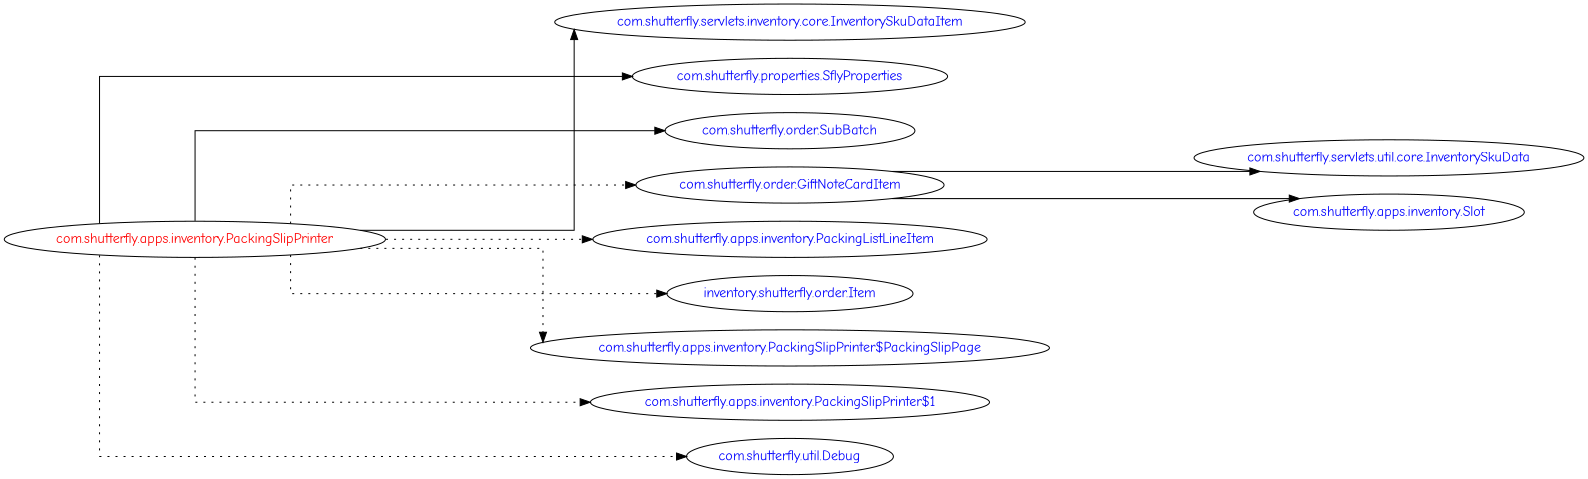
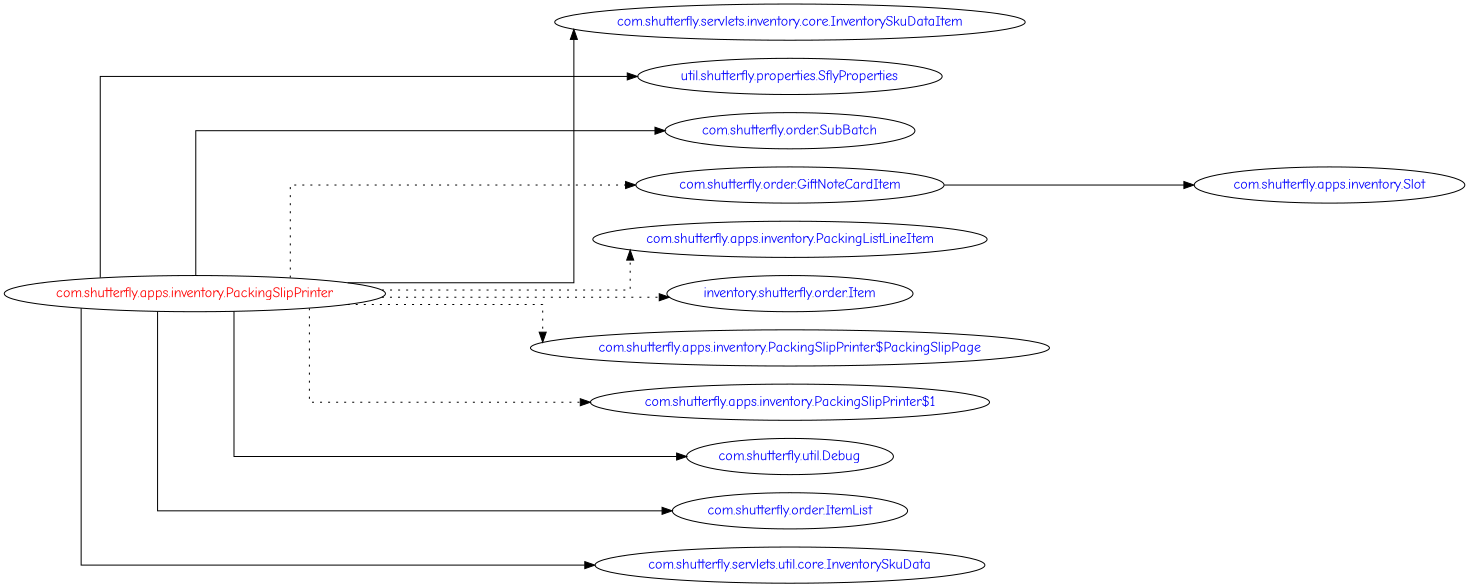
(790, 76) -> (790, 76)
(1071, 171) -> (205, 565)
(287, 457) -> (383, 457)
none -> (790, 511)
